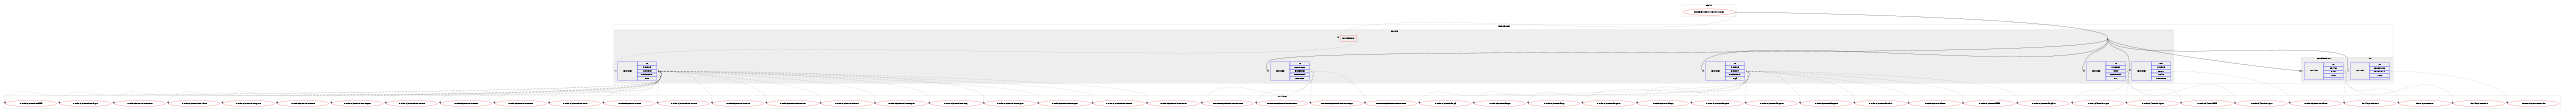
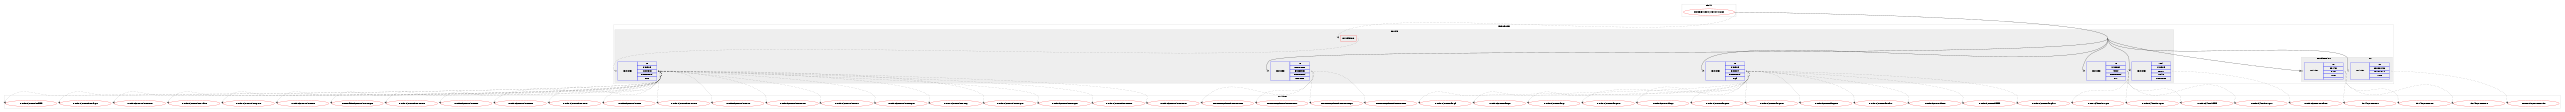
(358, 103) -> (358, 103)
(2425, 103) -> (2425, 103)
